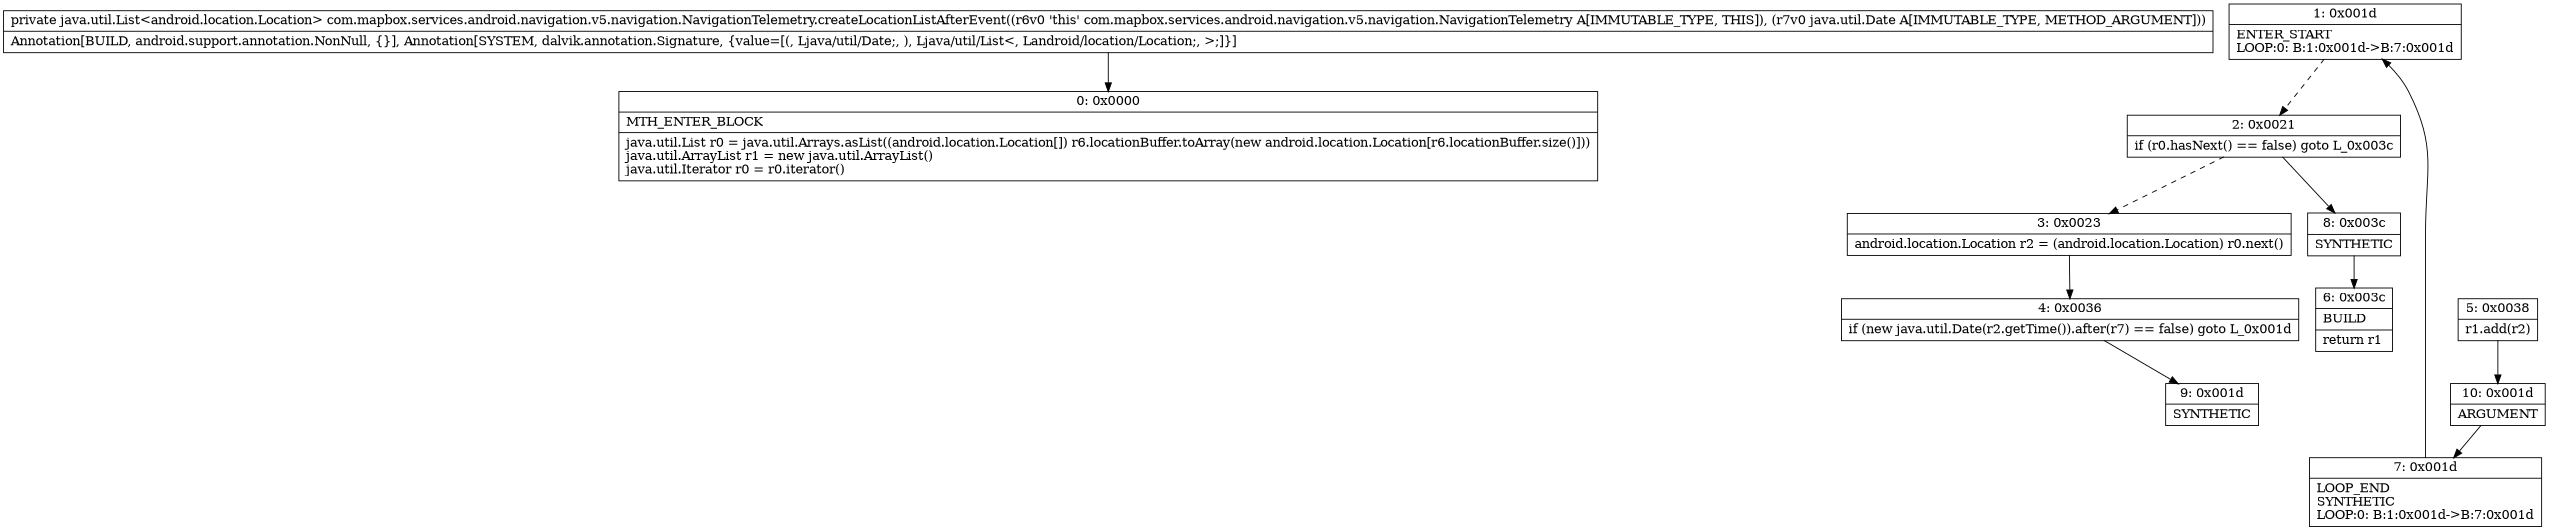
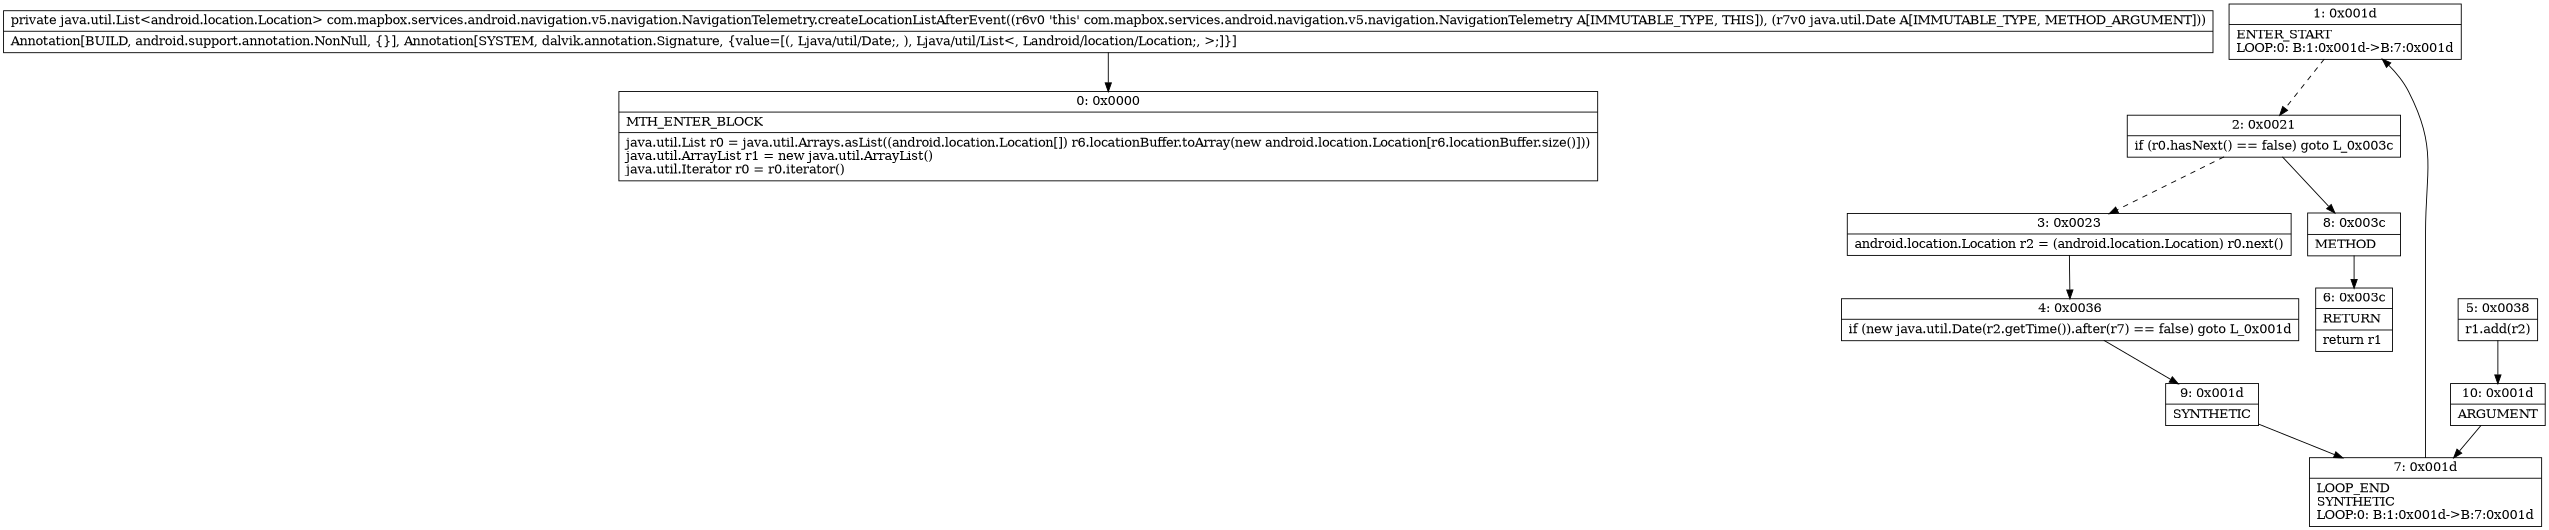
(2354, 245) -> (2346, 245)
(2345, 319) -> (2352, 319)
none -> (2297, 439)
